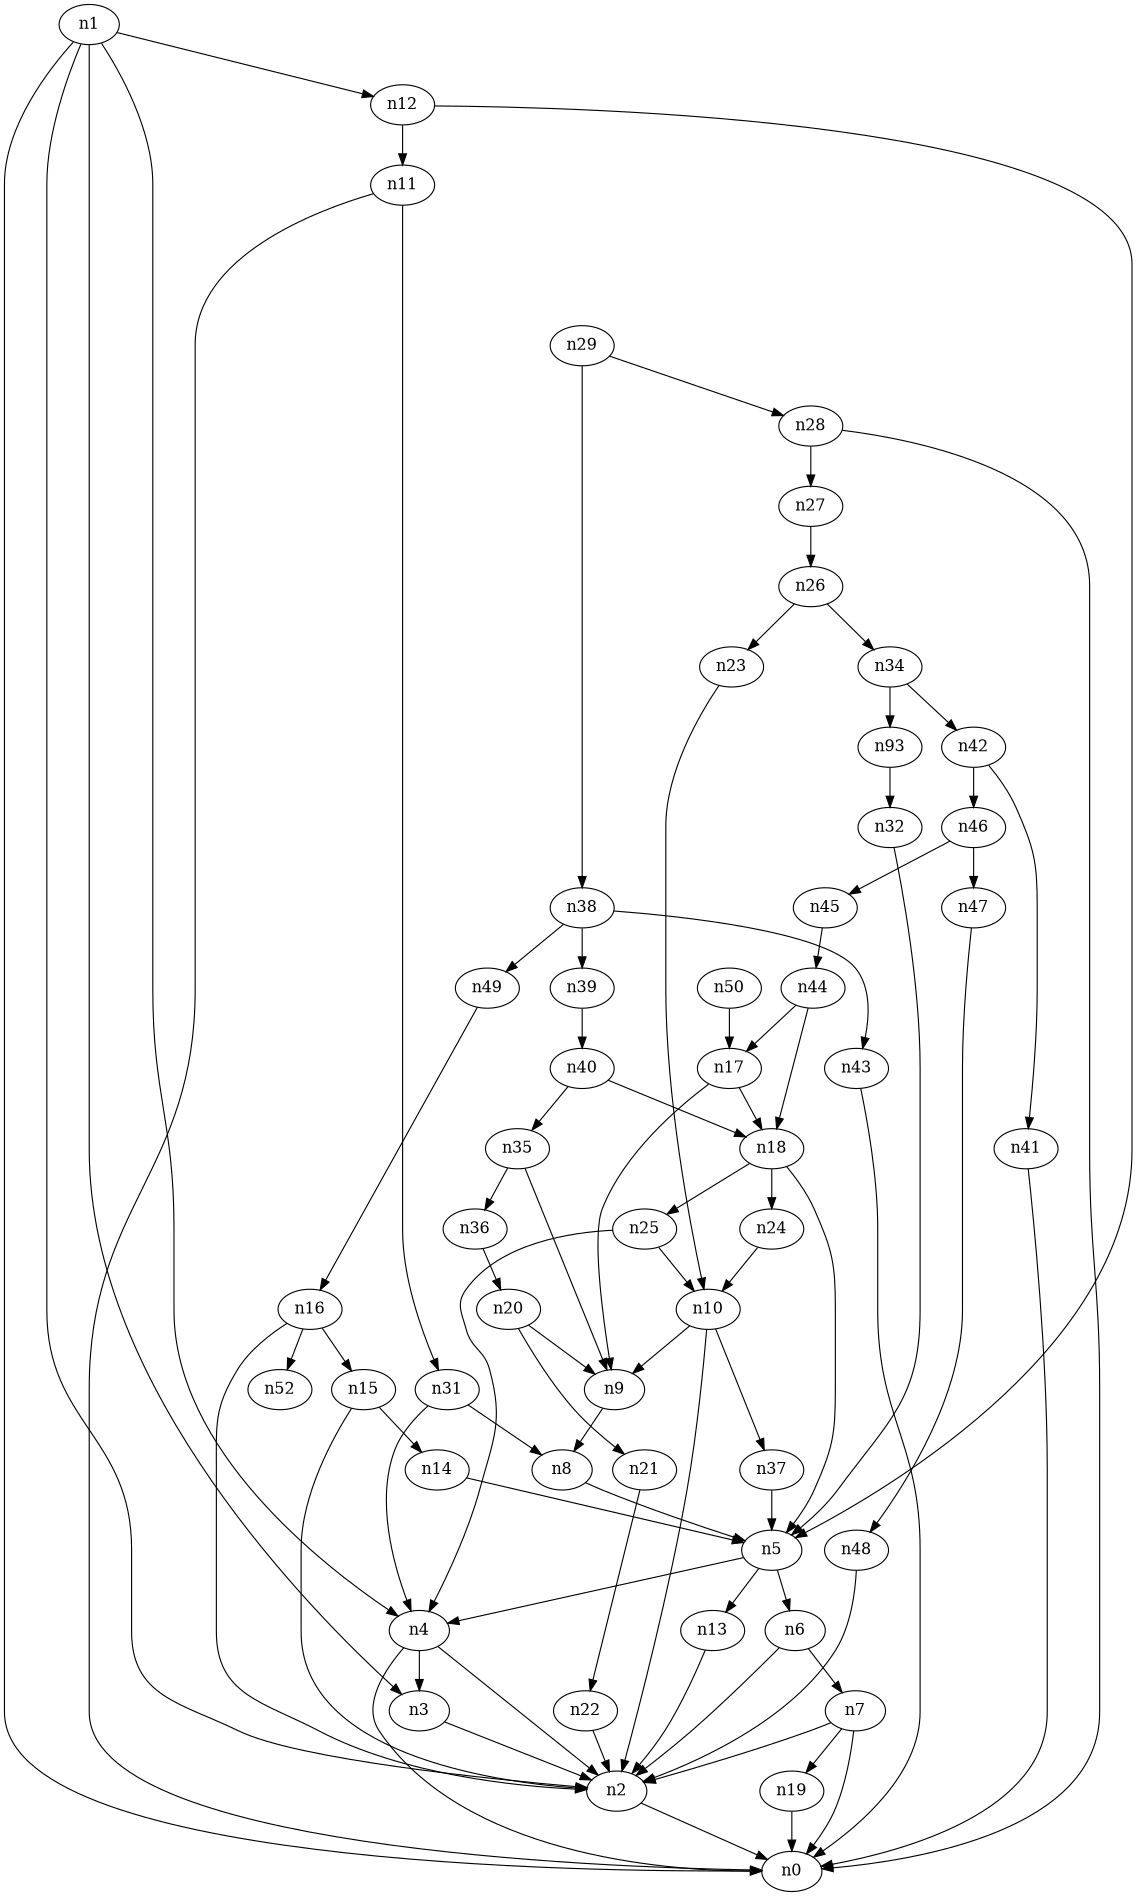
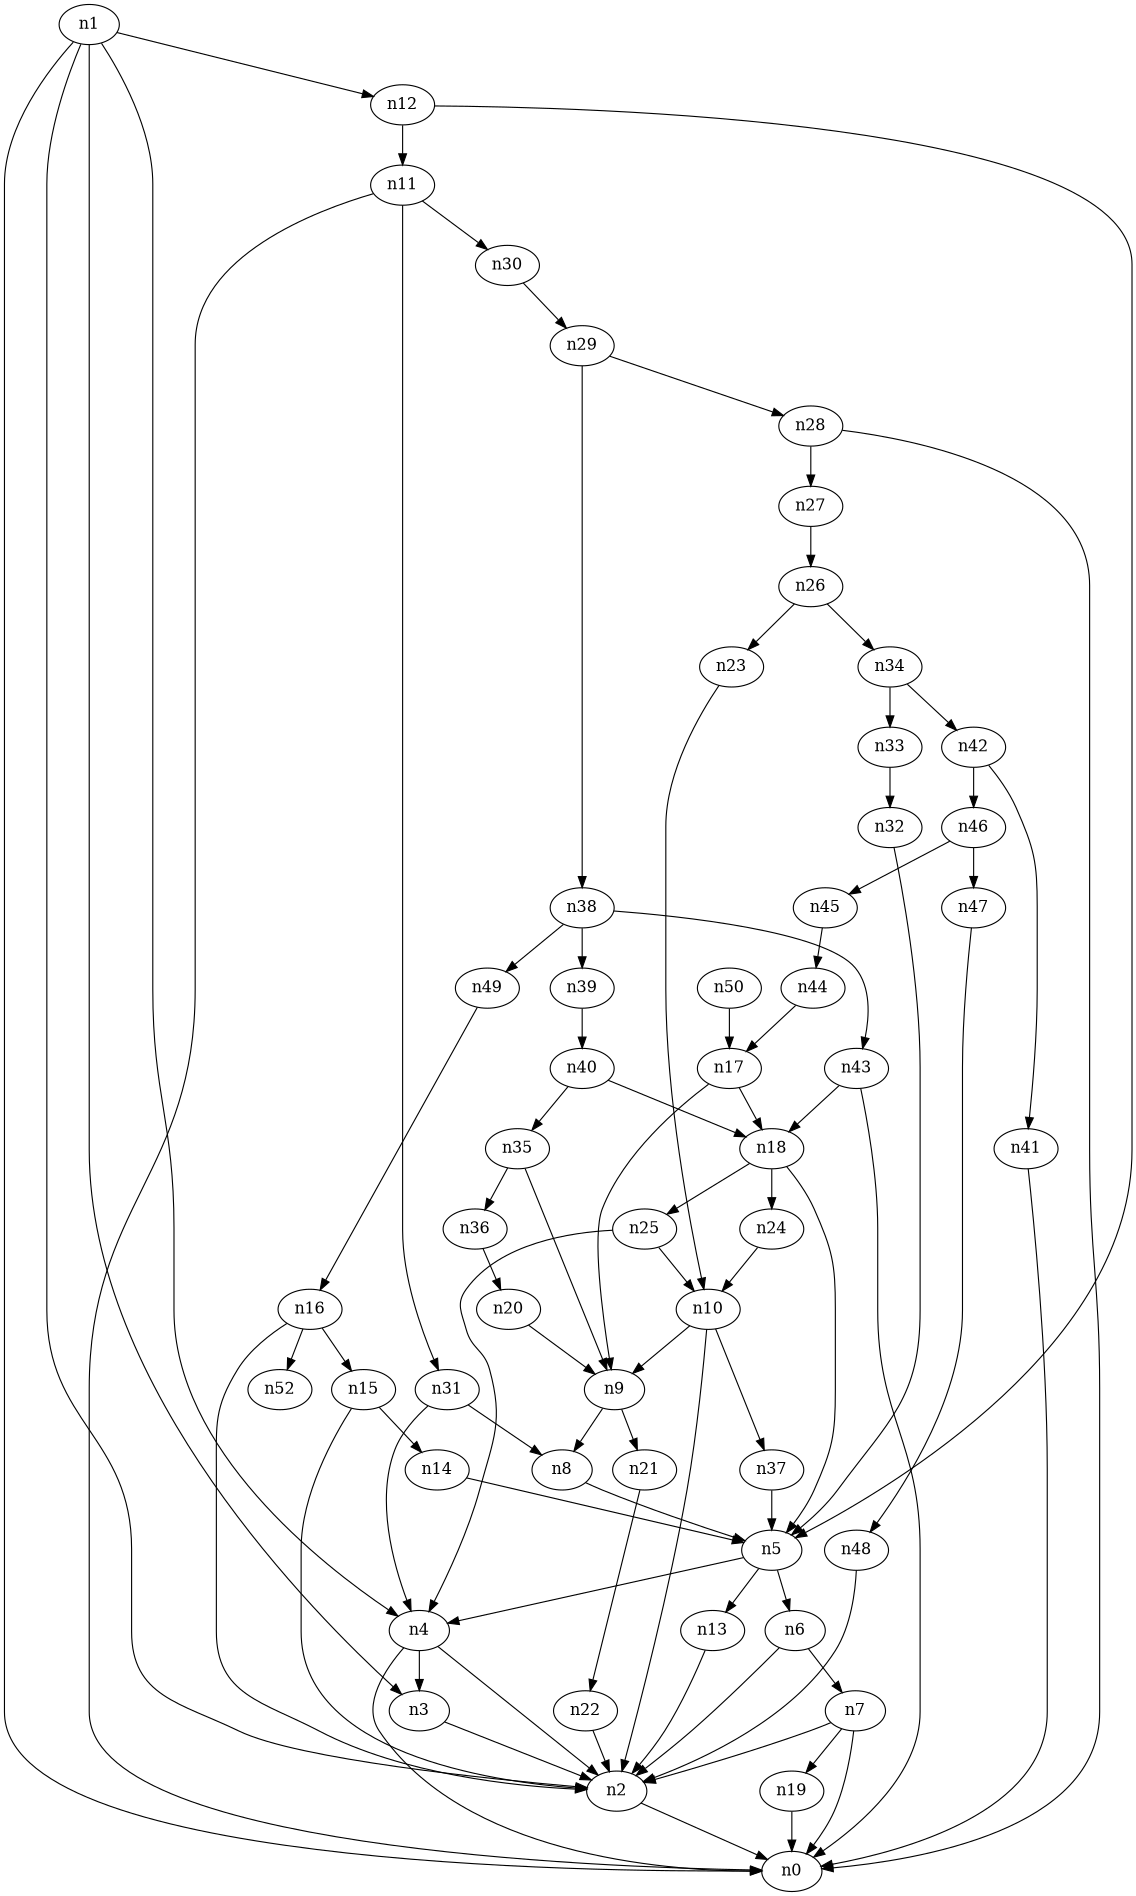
none -> (507, 265)
(890, 747) -> (890, 747)
(794, 1063) -> (818, 1105)
(561, 1393) -> (627, 1424)
